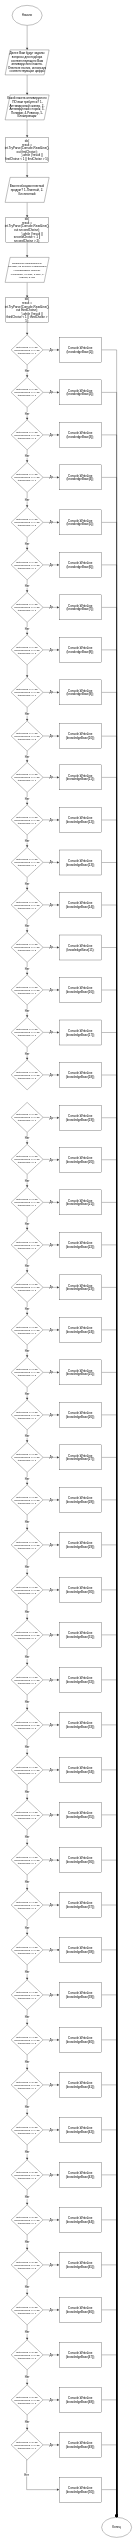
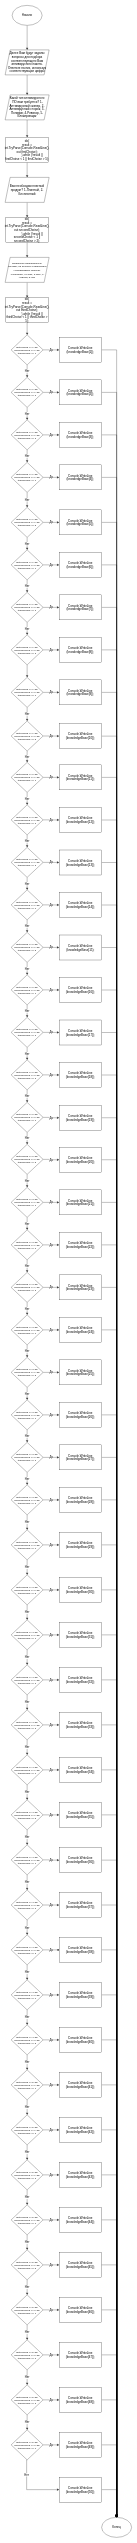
(27, 107) -> (27, 107)
none -> (27, 1096)
(108, 1372) -> none
